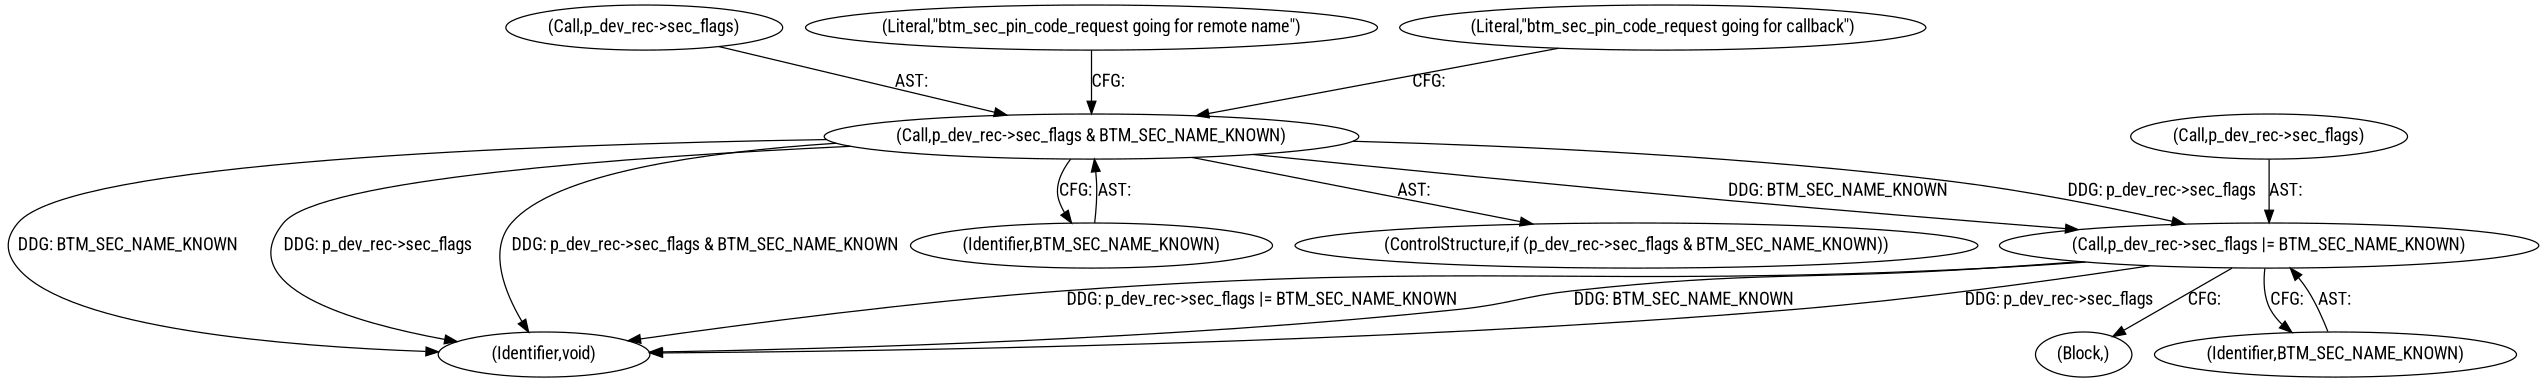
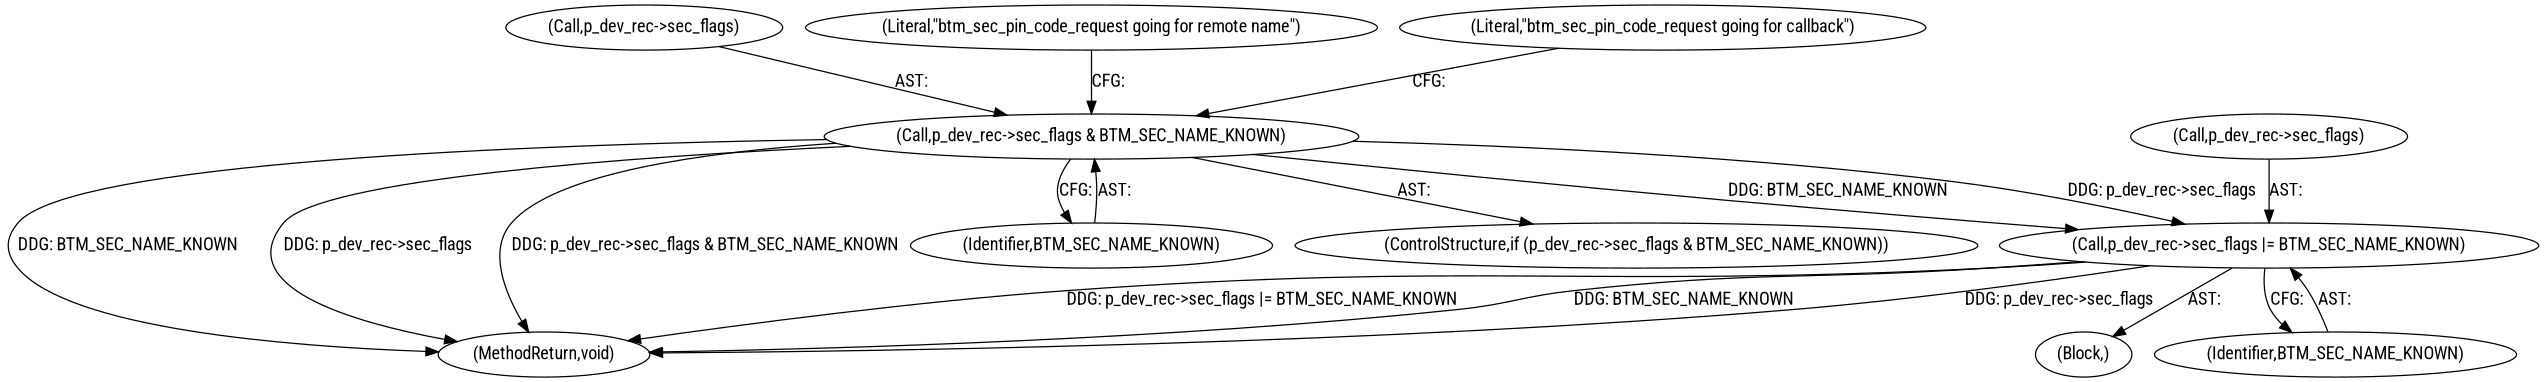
(2207, 300) -> (2207, 300)
(544, 355) -> (544, 355)
